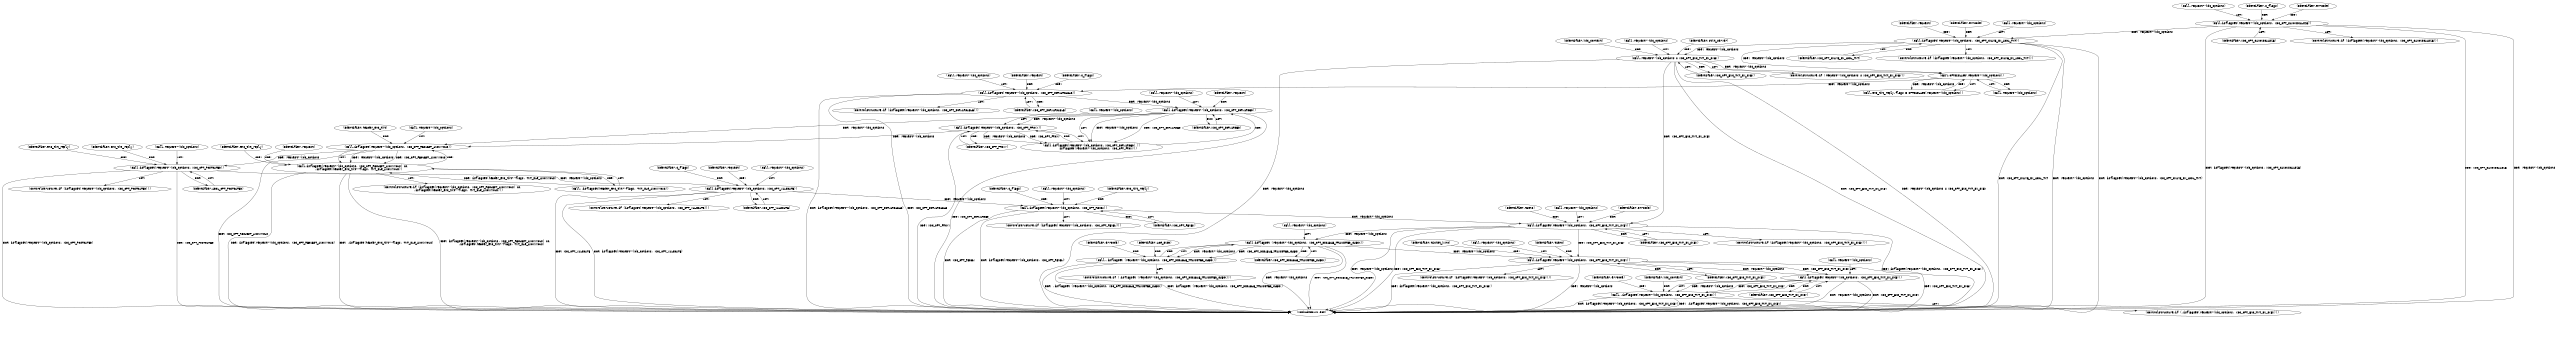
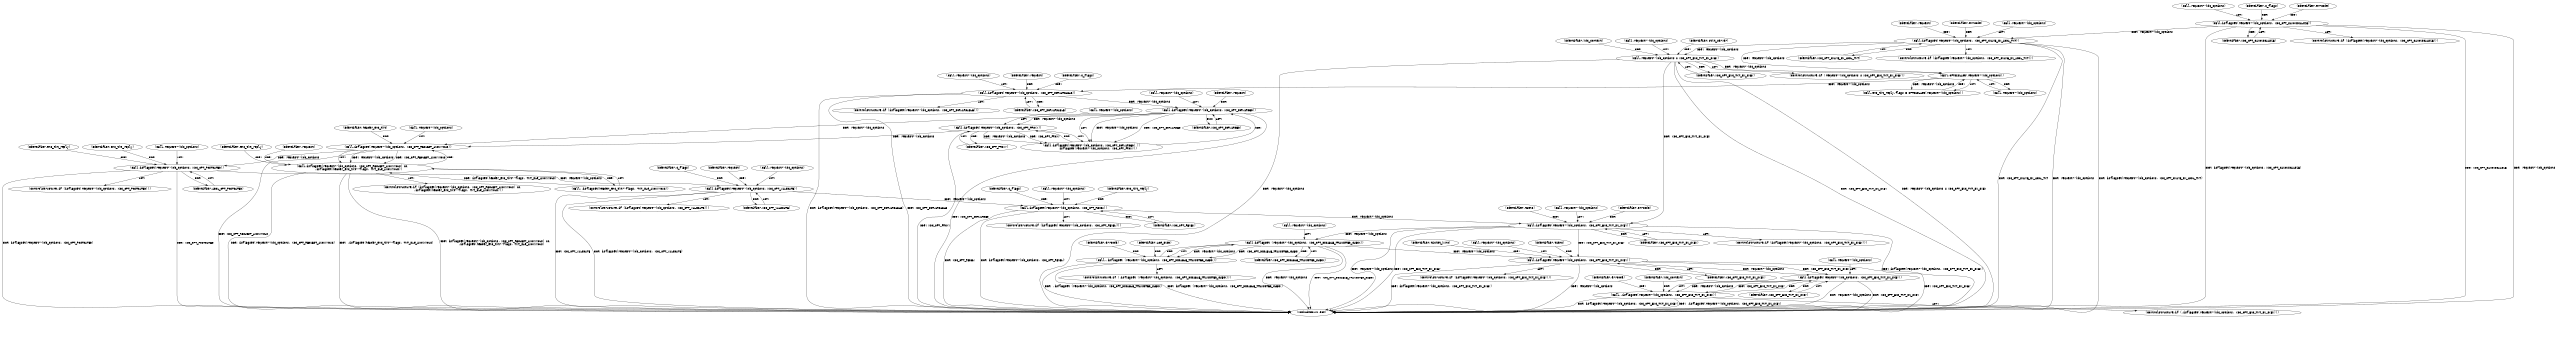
none -> (2249, 31)
